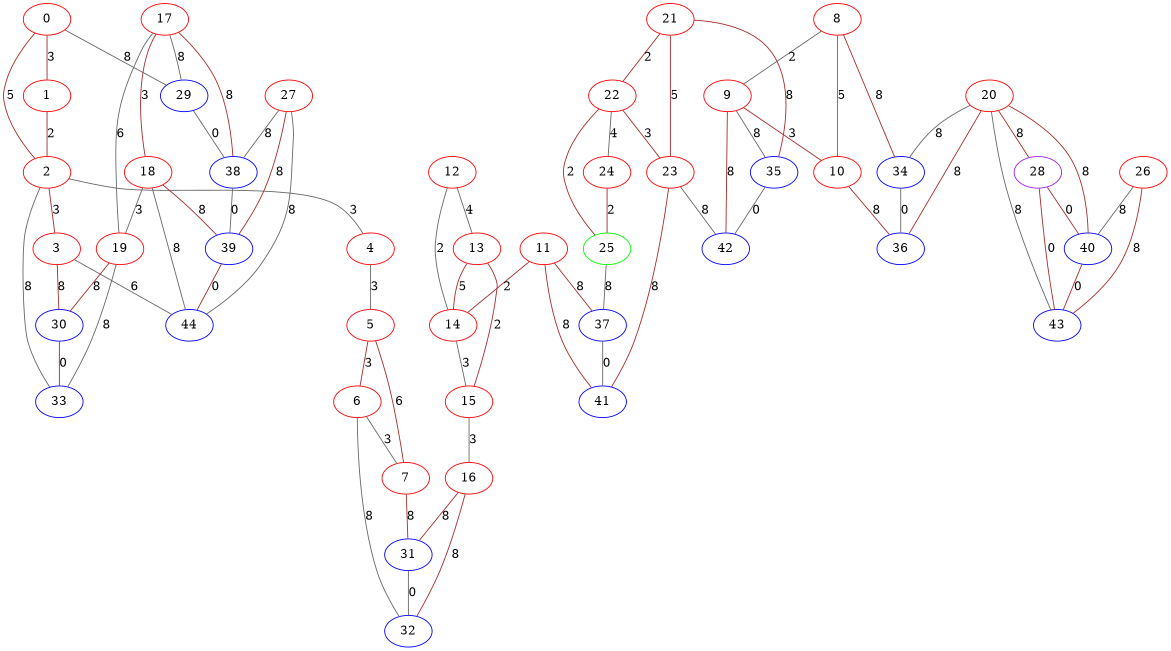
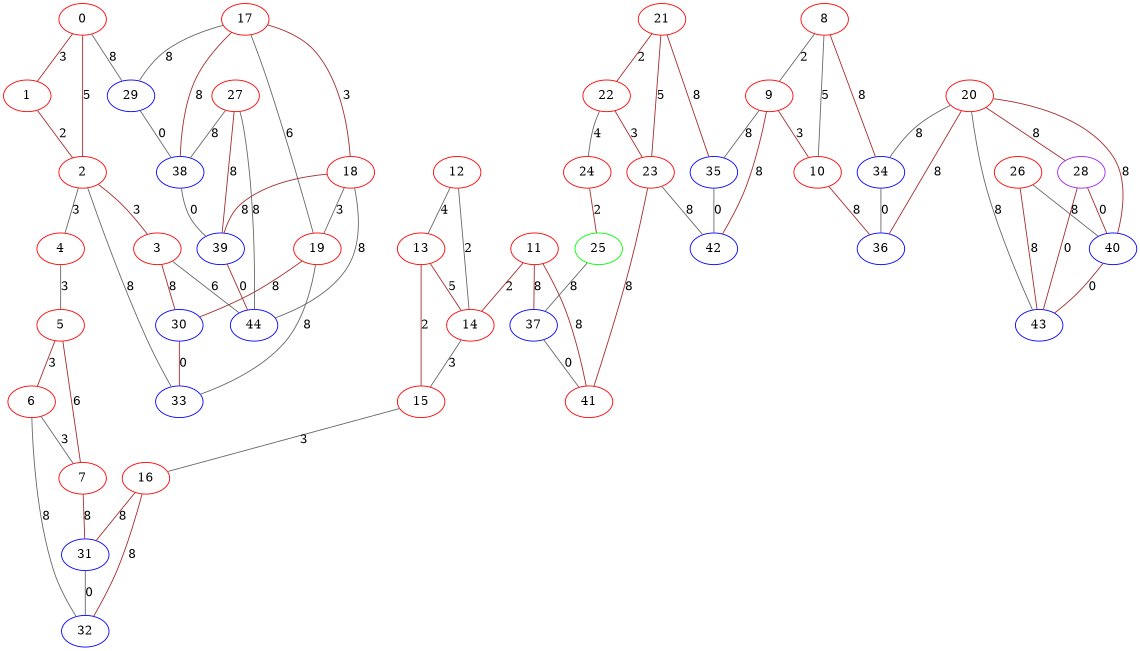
(563, 171) -> none
(603, 402) -> (589, 402)
